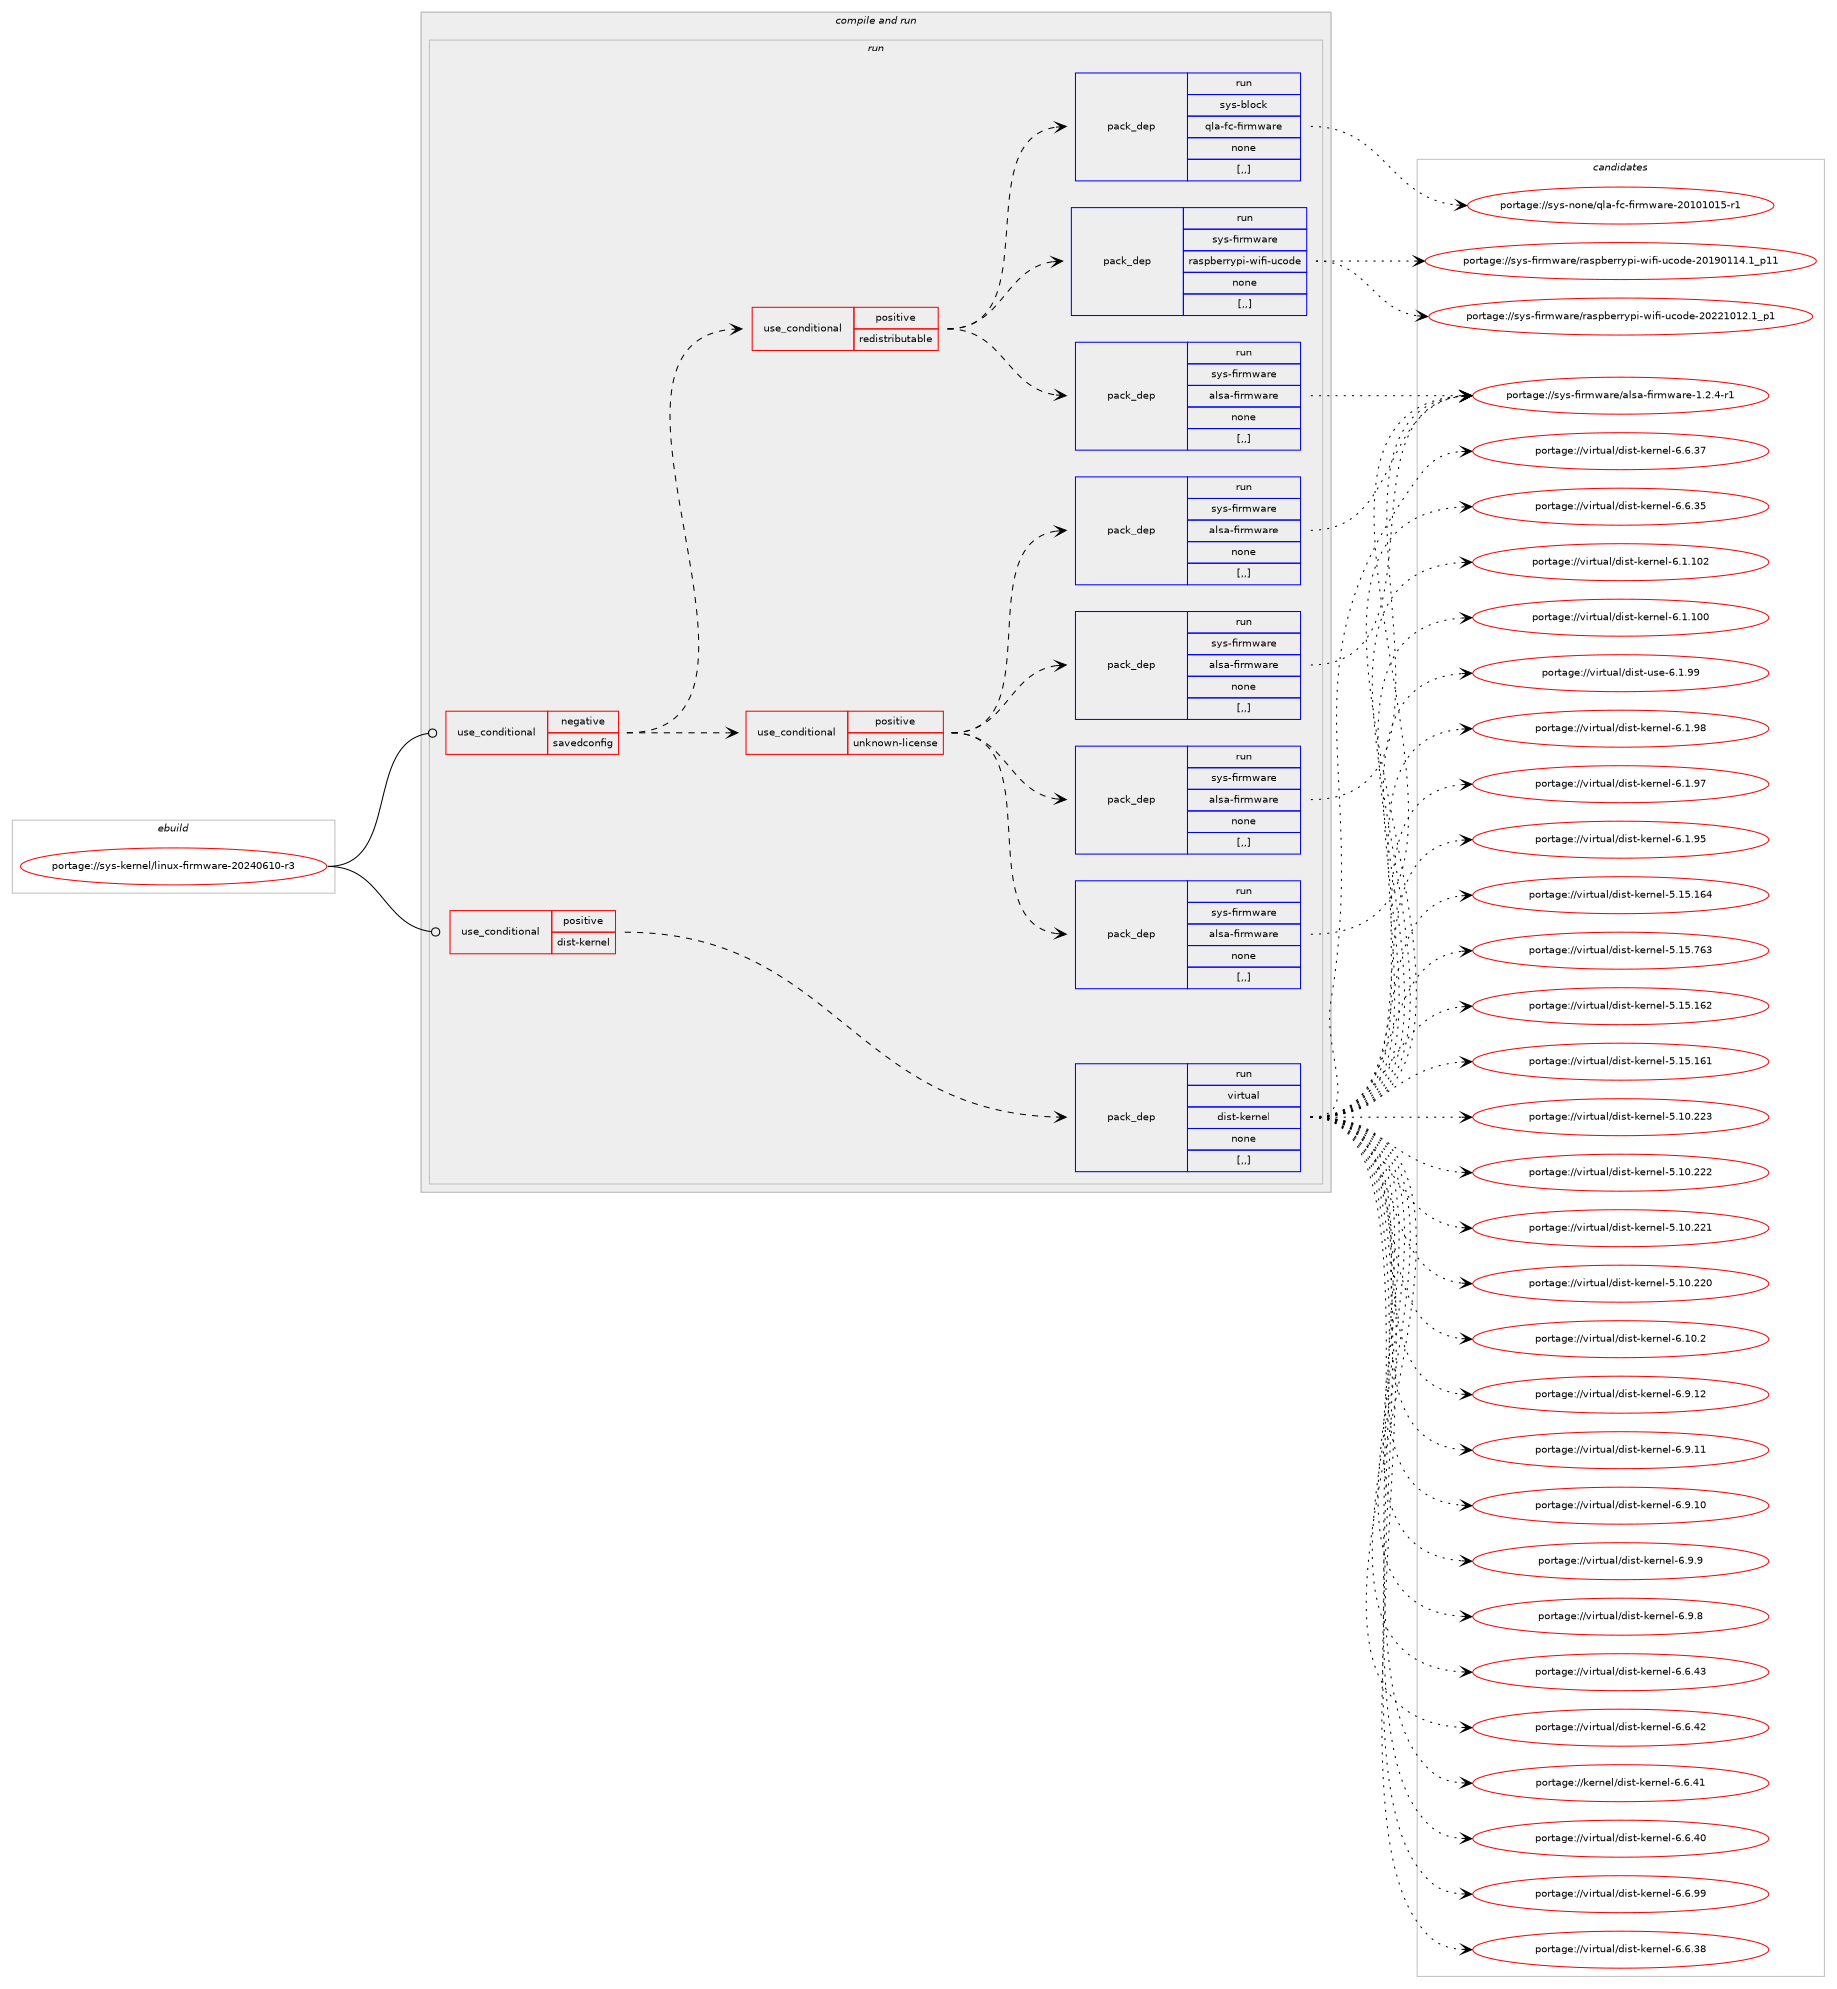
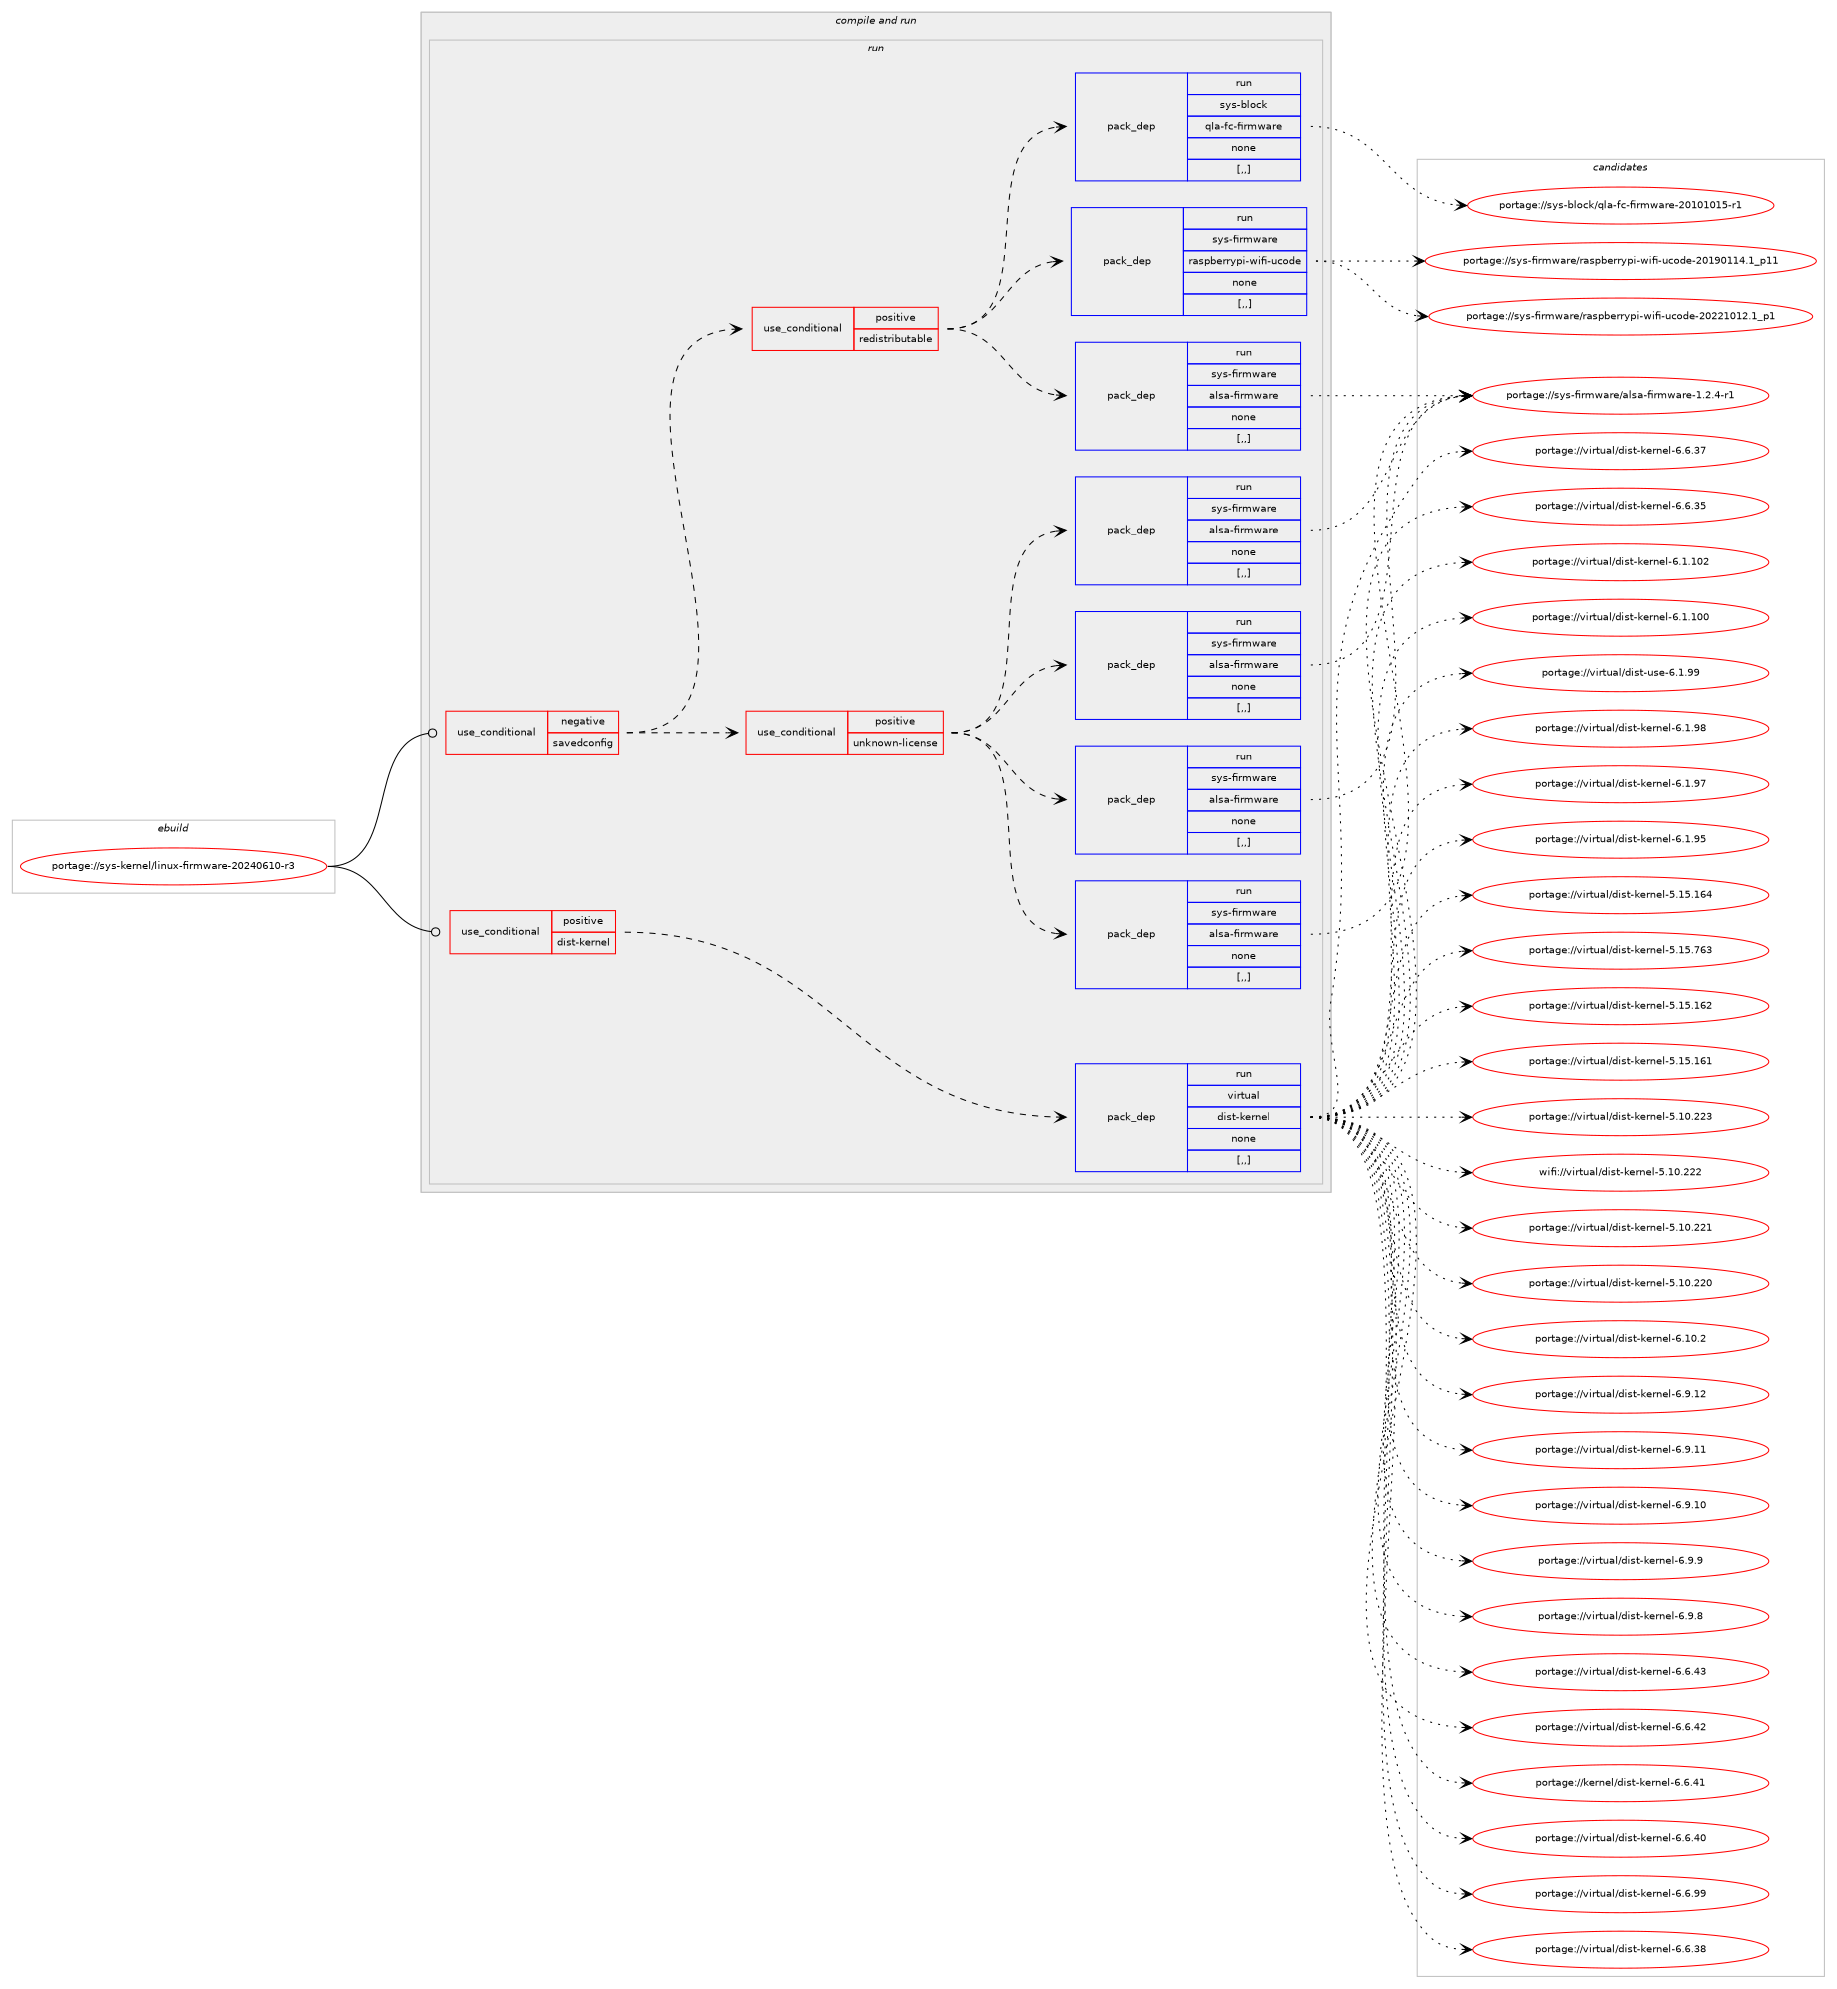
(1621, 206) -> (1621, 206)
(1621, 1173) -> (1621, 1173)
